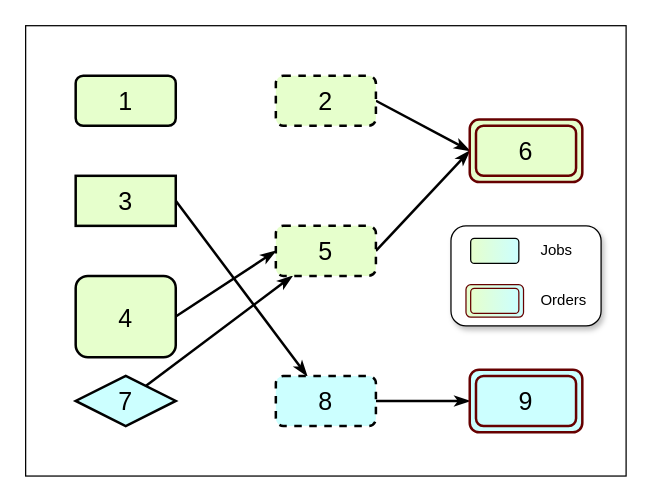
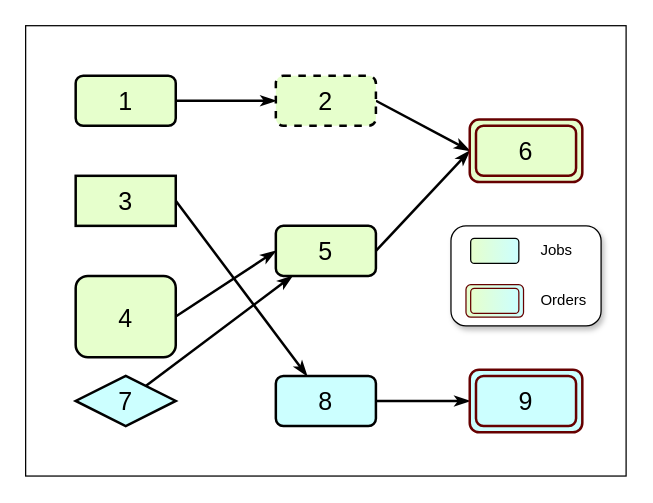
none -> (220, 101)
(326, 251) -> (326, 251)
(326, 401) -> (326, 401)
